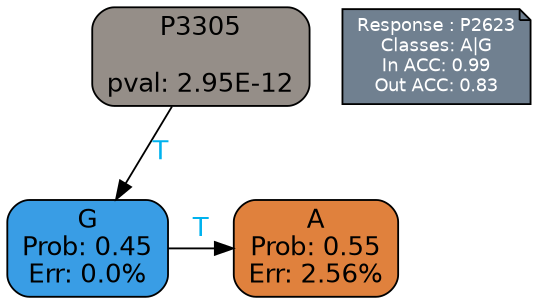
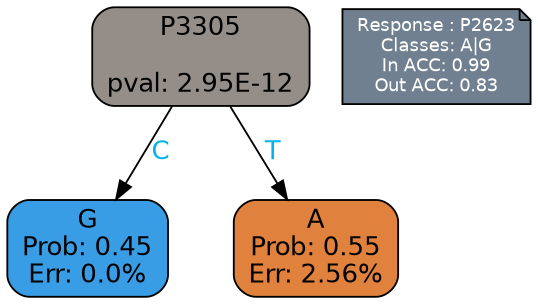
(161, 153) -> (161, 153)
(191, 248) -> (254, 145)
